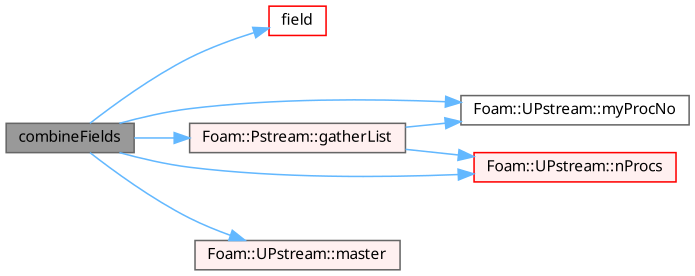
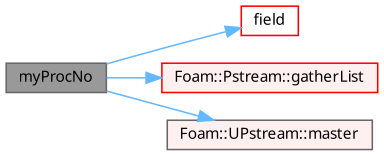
(575, 110) -> none
(70, 138) -> (56, 78)
(298, 138) -> (270, 78)
(575, 167) -> none
